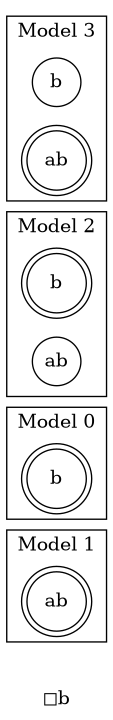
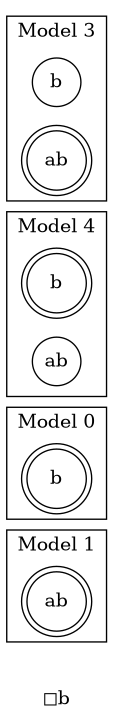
(57, 227) -> (57, 227)
